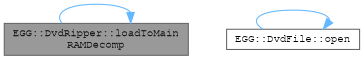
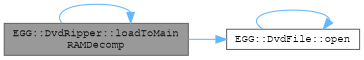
none -> (202, 39)
